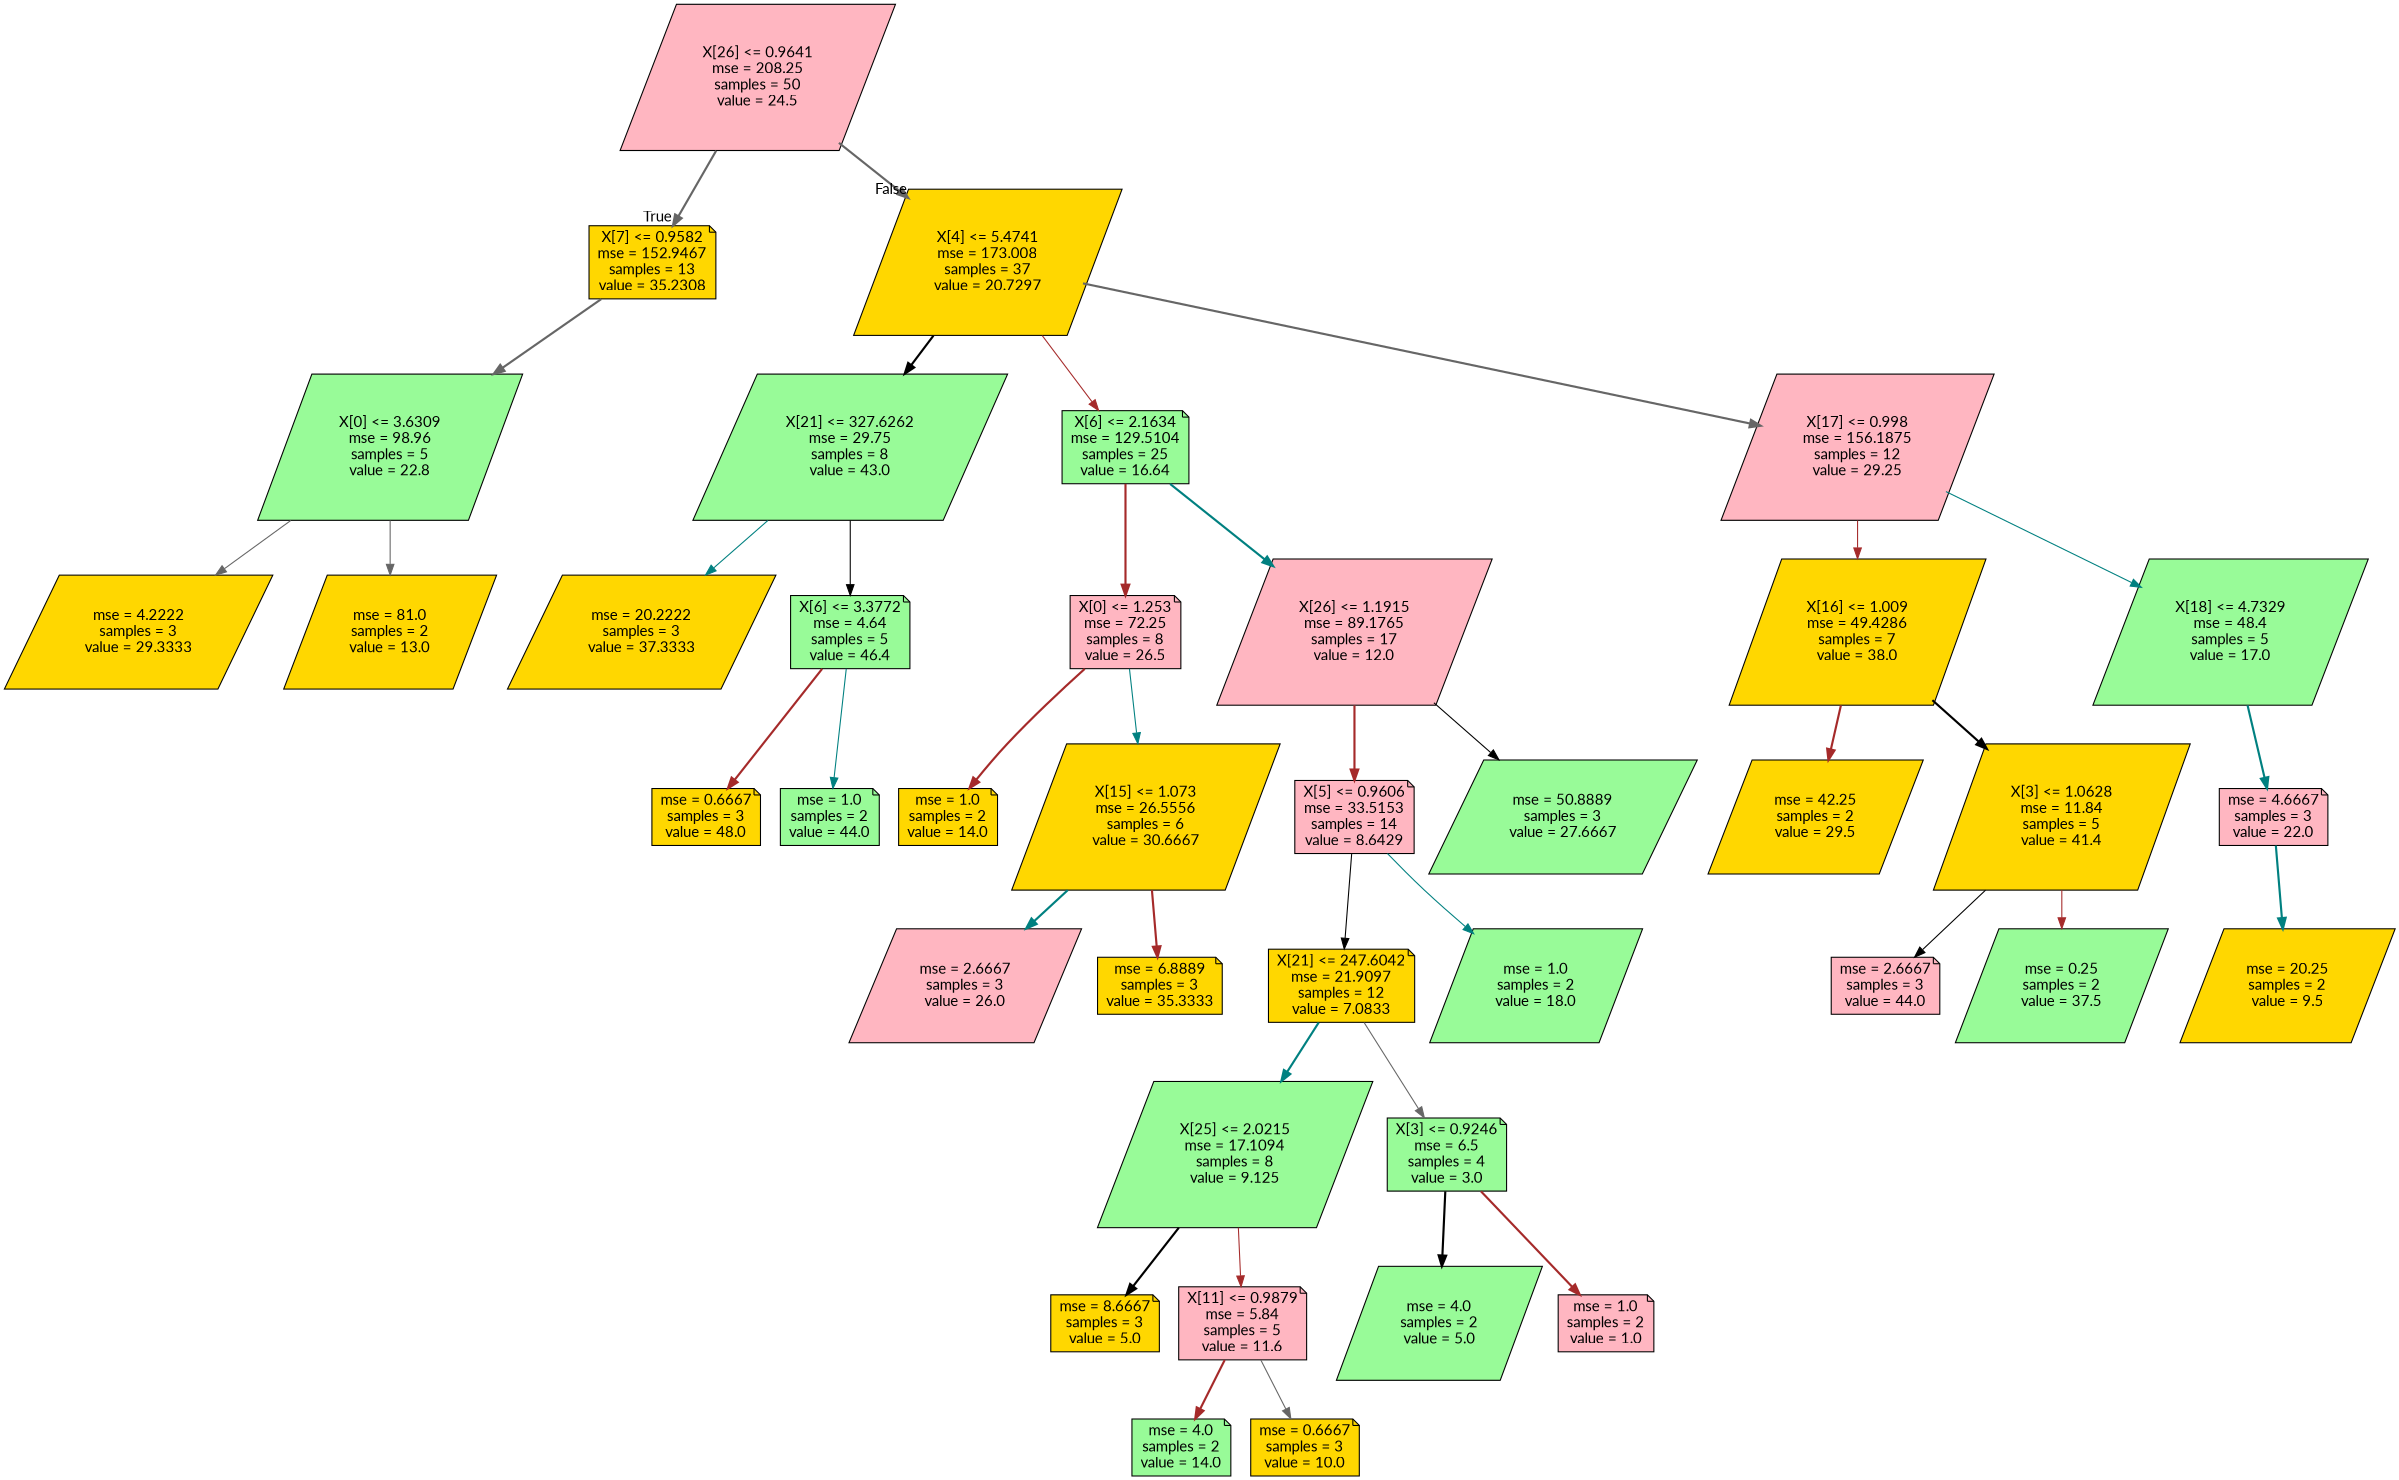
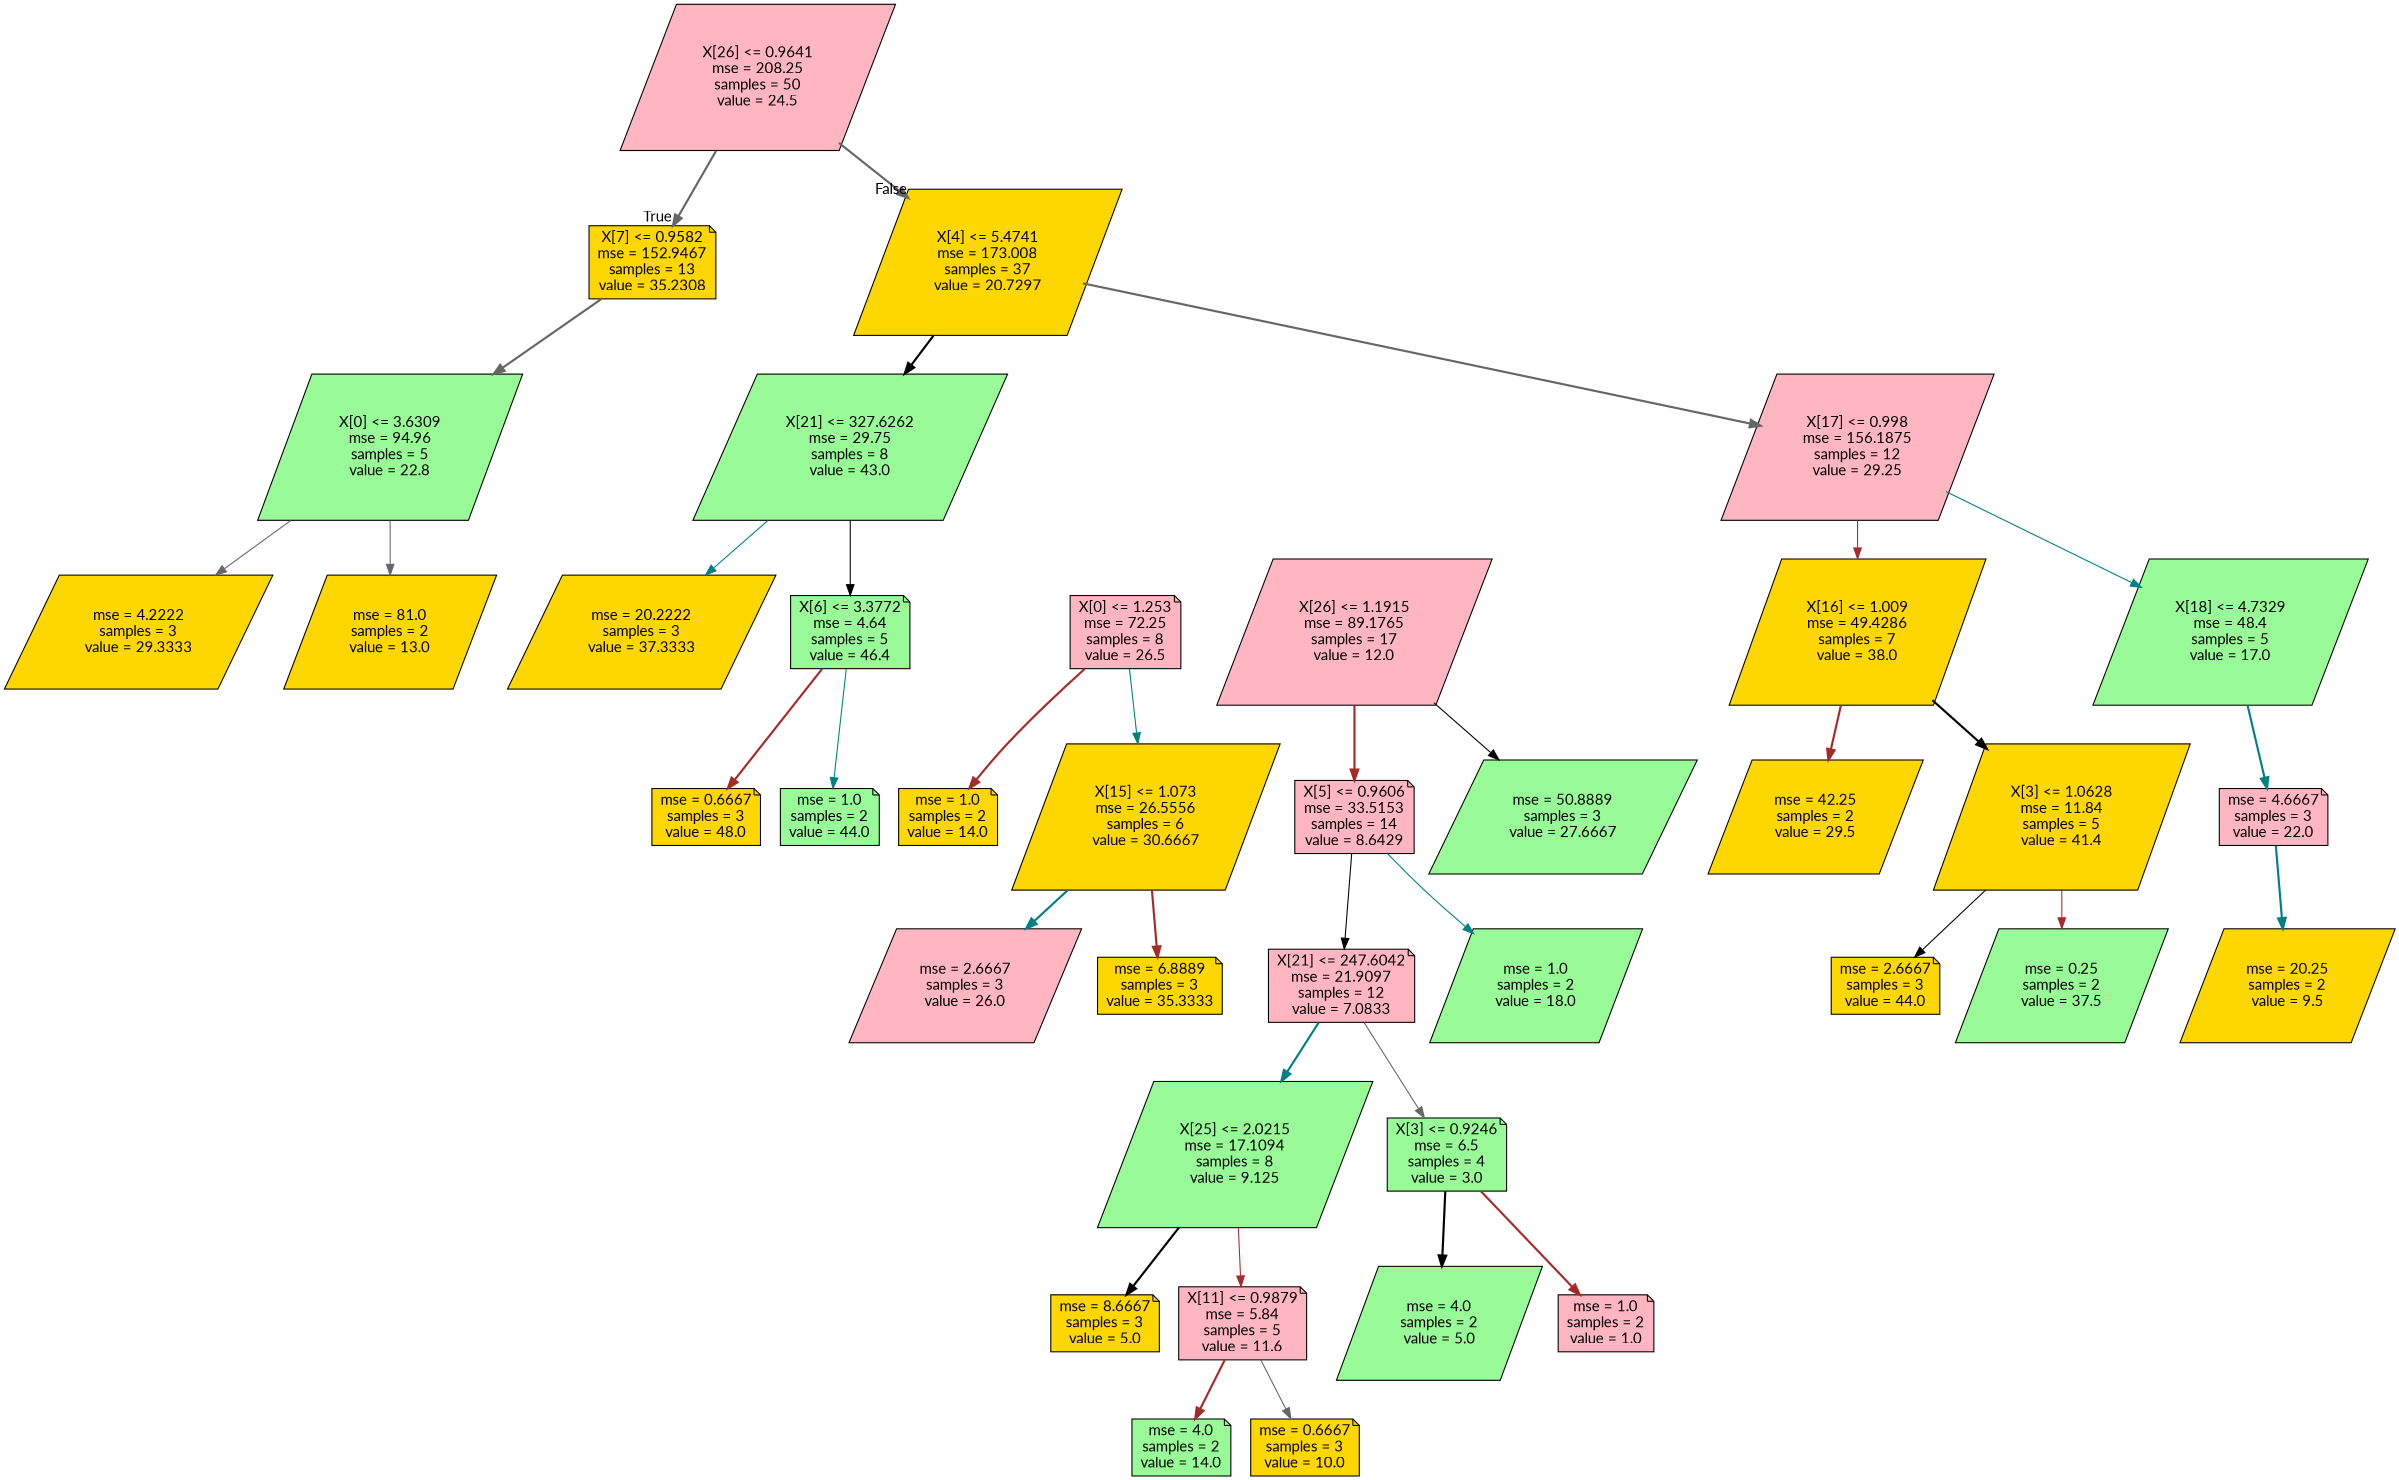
(390, 447) -> (390, 447)
(1126, 447) -> none
(1342, 986) -> (1342, 986)
(1886, 986) -> (1886, 986)
